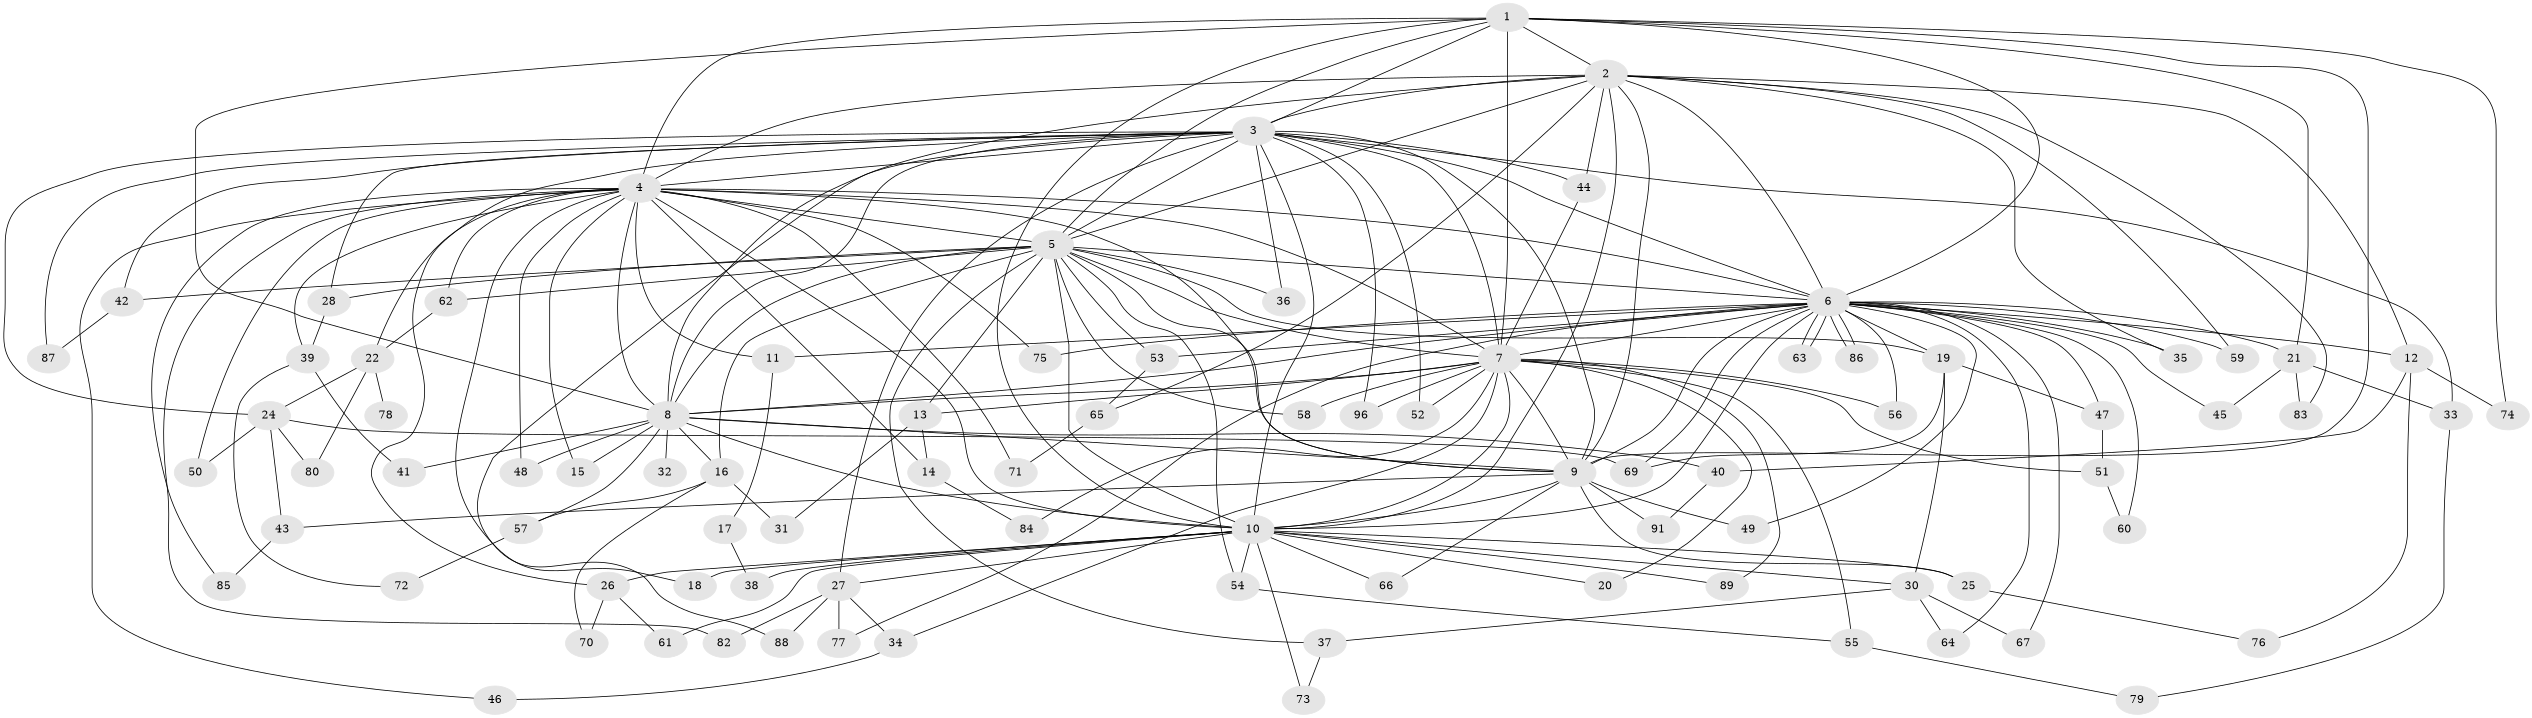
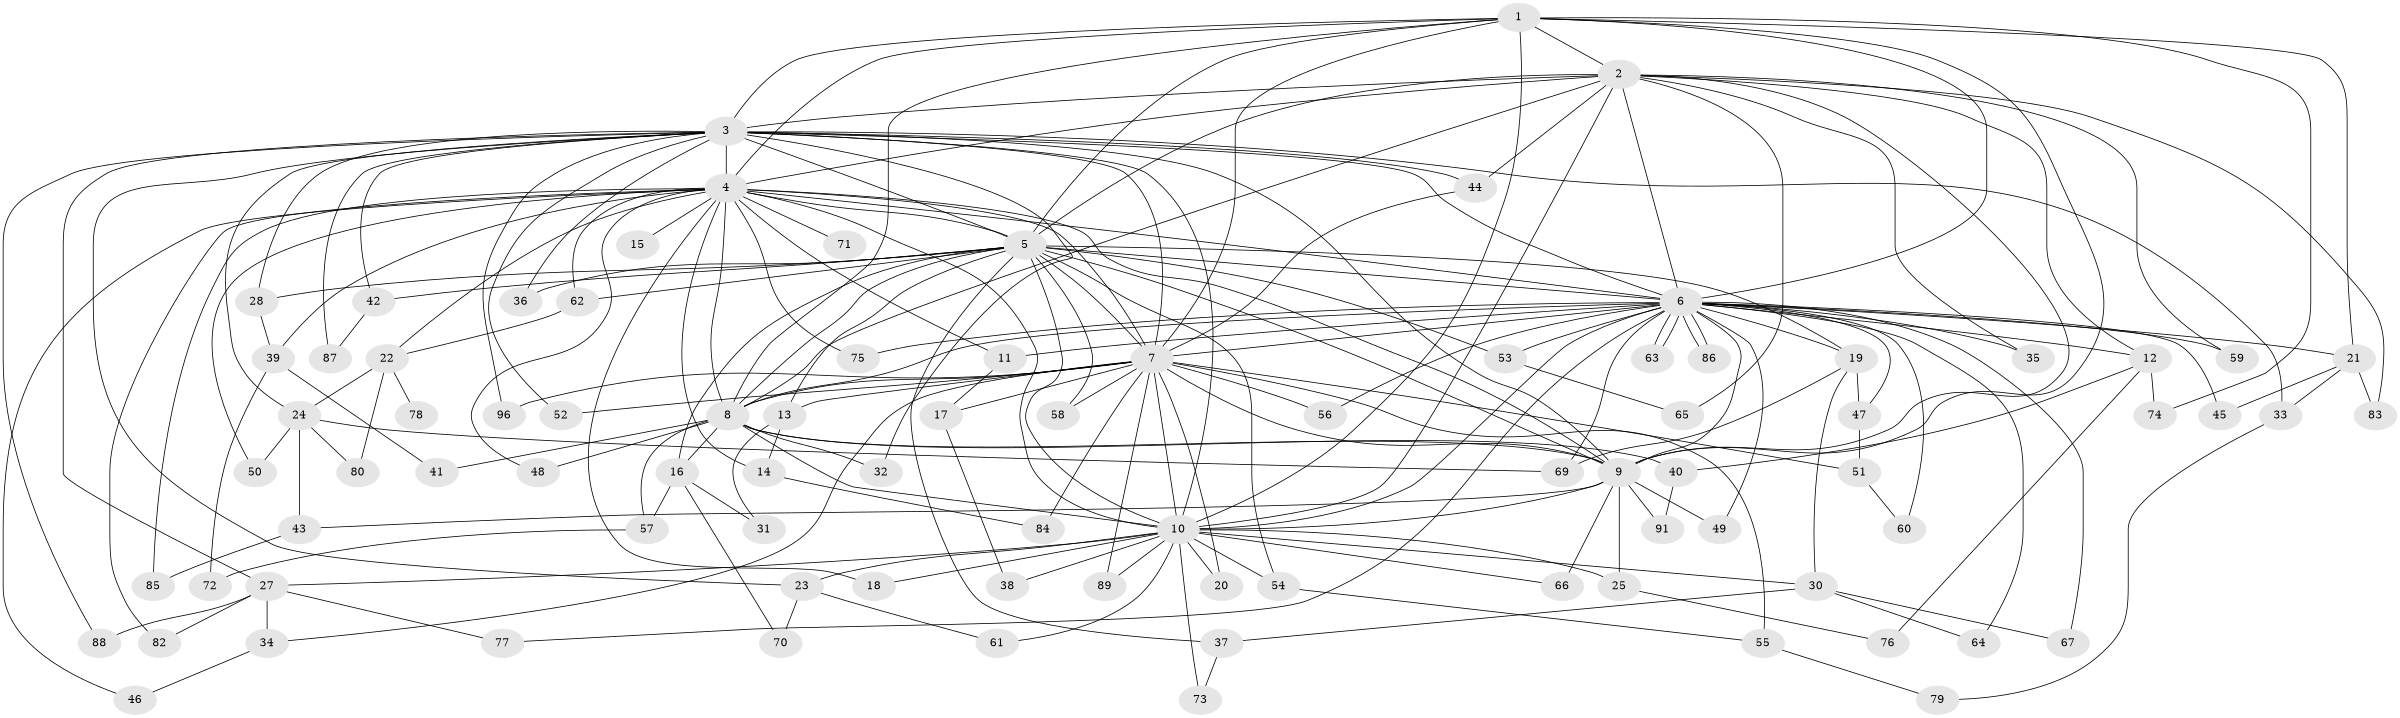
(898, 175) -> (1025, 208)
none -> (1060, 384)
(623, 444) -> none
(1047, 450) -> none
(608, 586) -> (802, 586)
